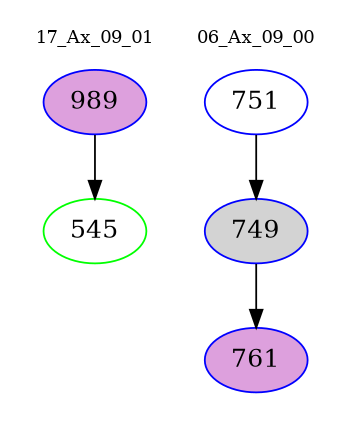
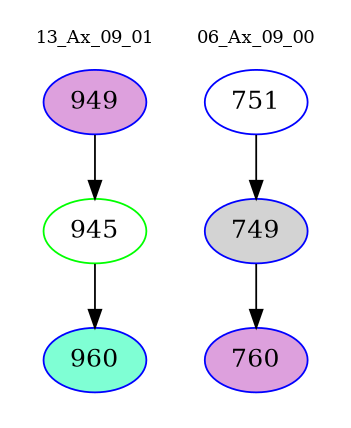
(95, 39) -> (95, 39)
(95, 102) -> (95, 102)
(95, 231) -> (95, 231)
none -> (95, 360)
(256, 360) -> (256, 360)
